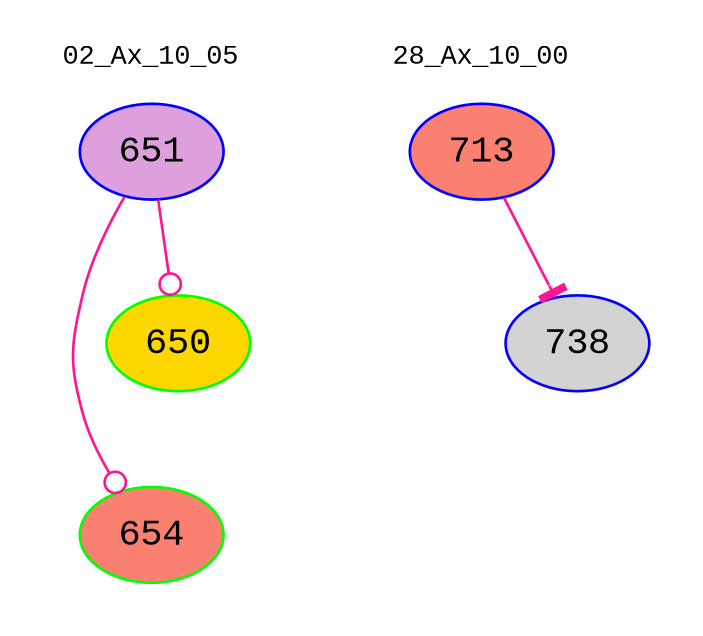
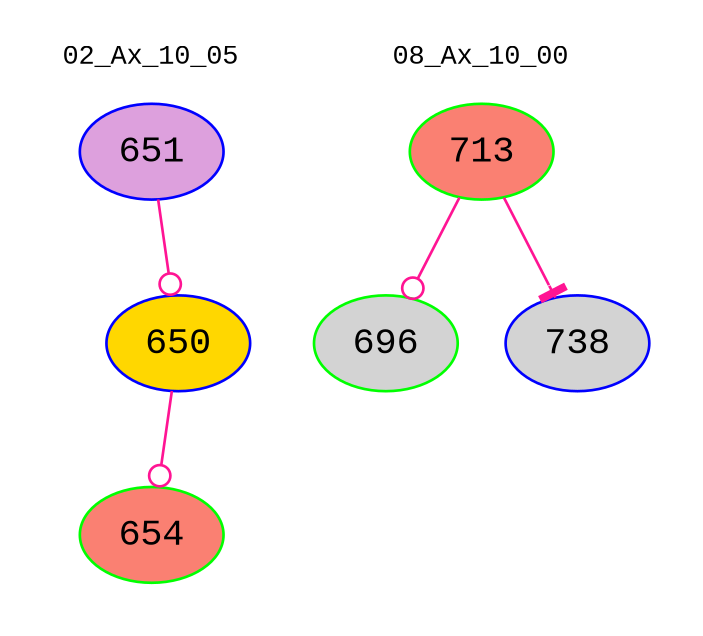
(482, 57) -> (482, 57)
(482, 152) -> (482, 152)
(75, 333) -> (167, 428)
(178, 343) -> (178, 343)
none -> (386, 343)
